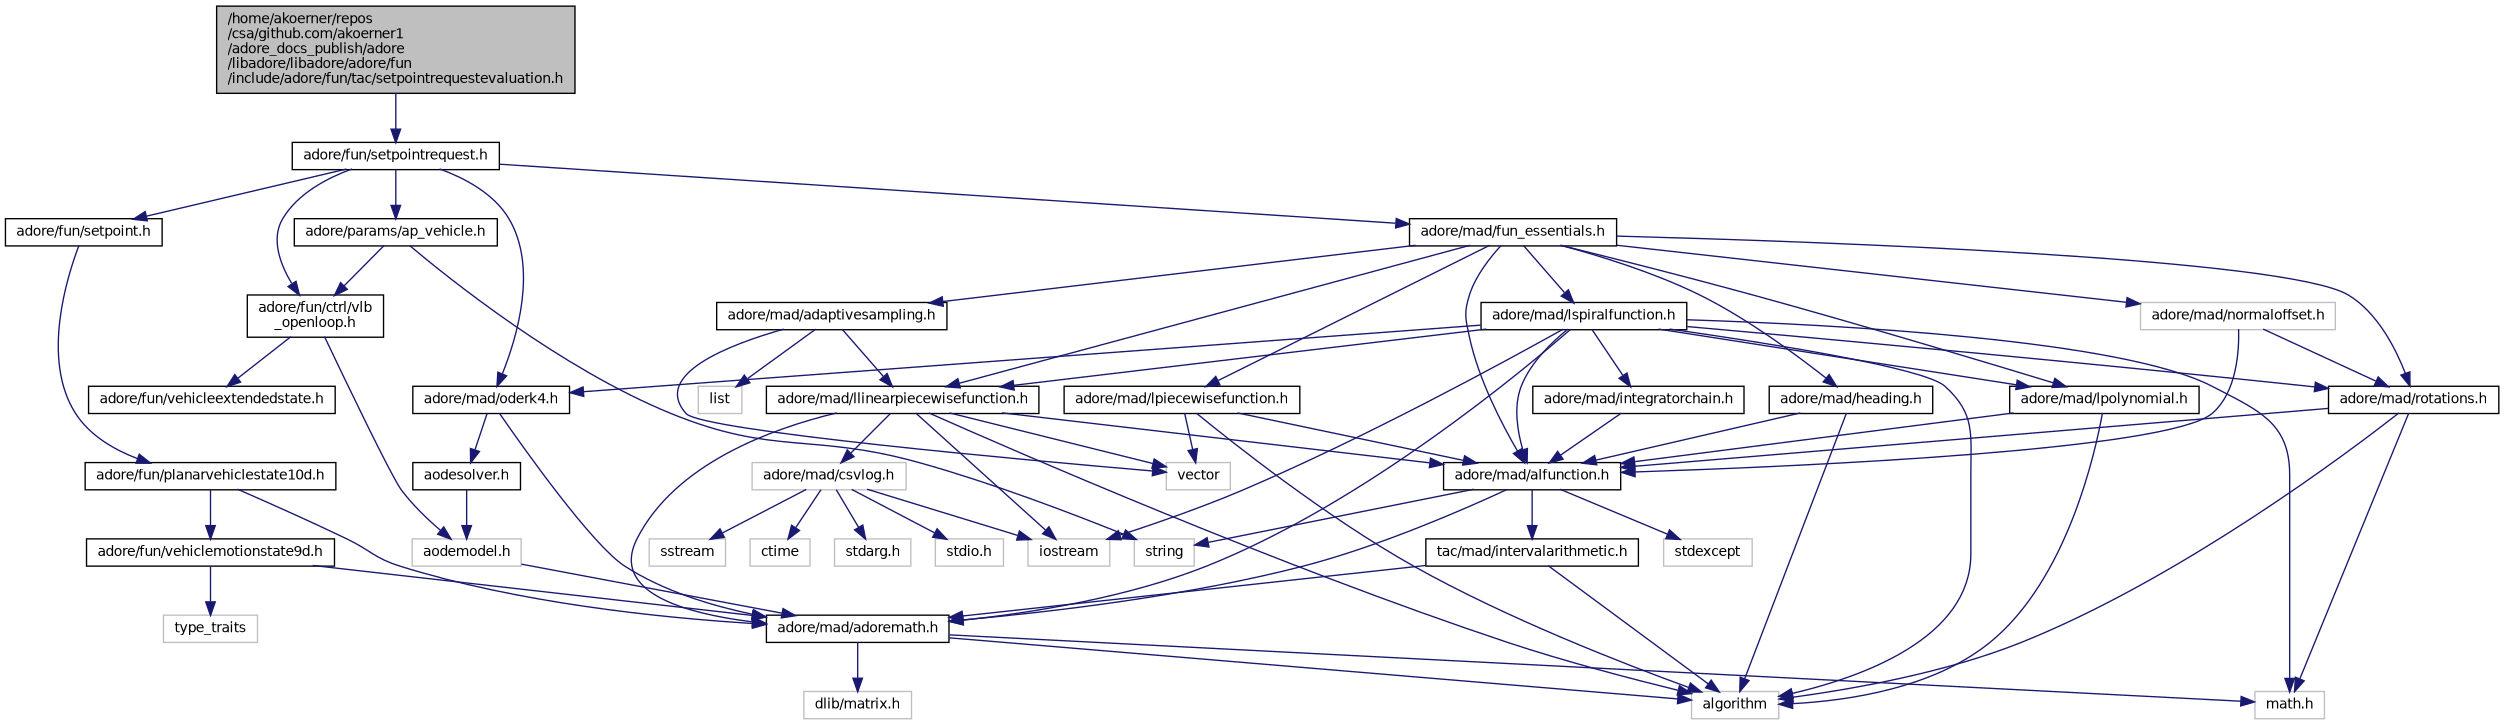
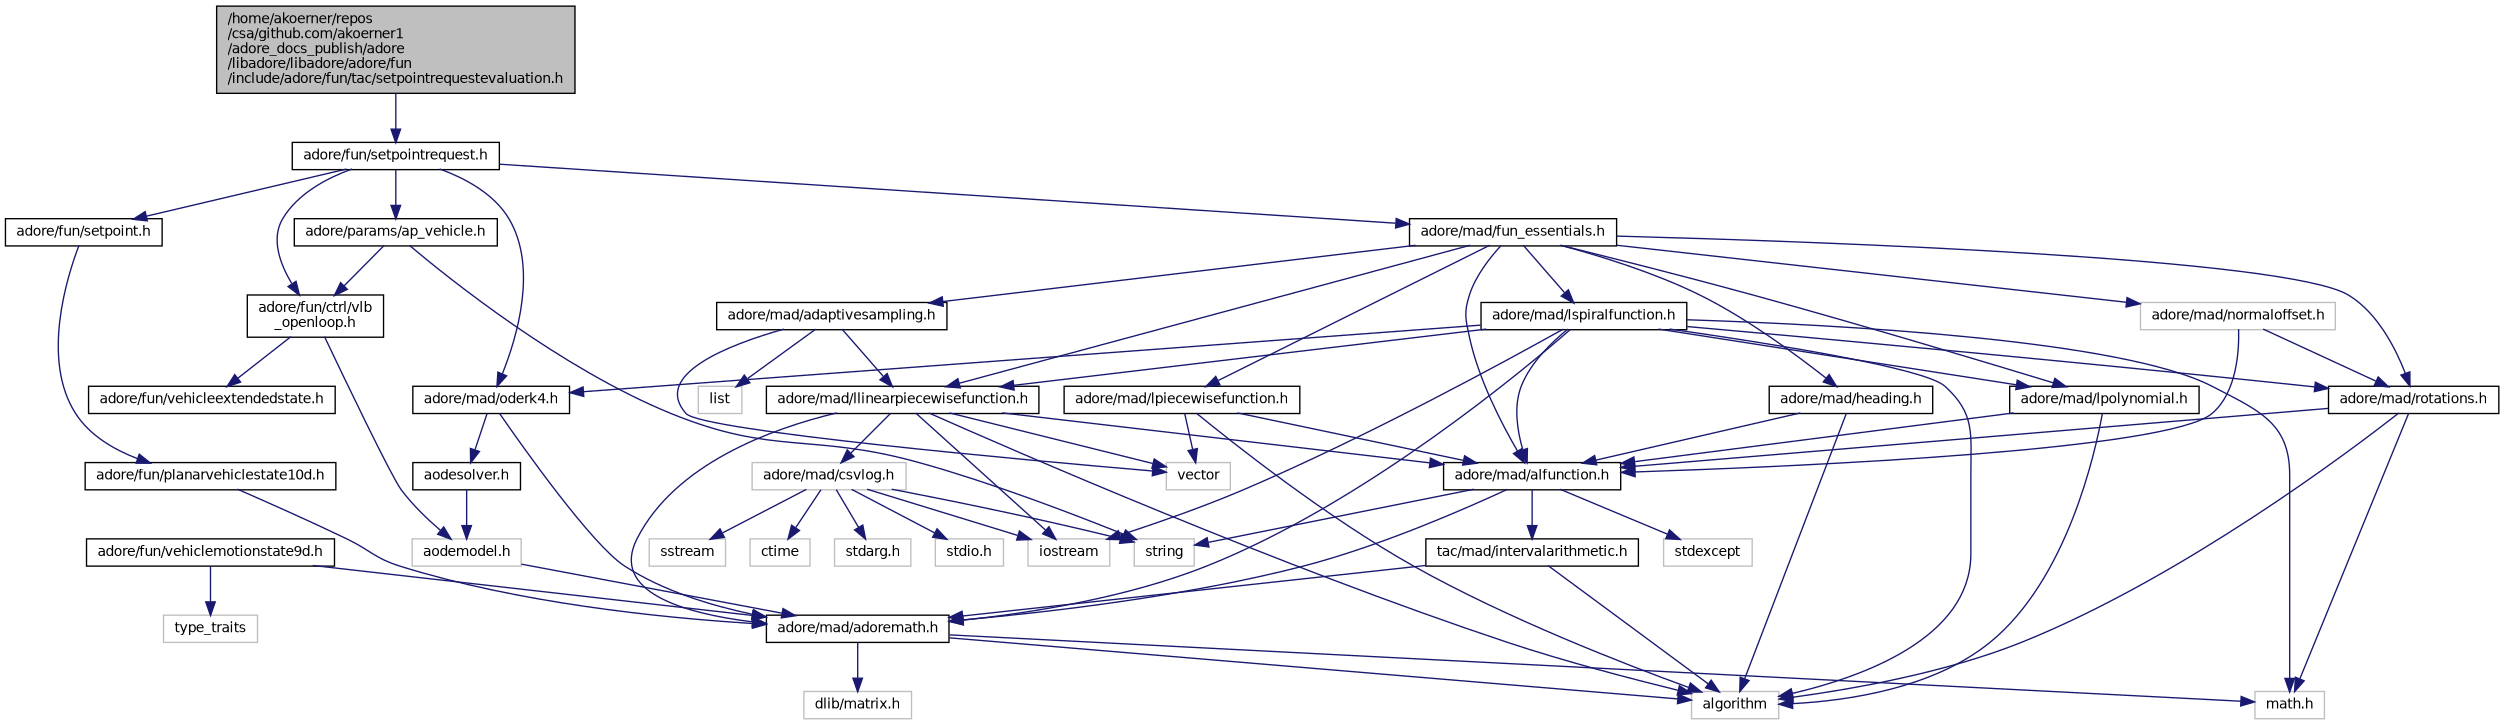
(1638, 400) -> none
(211, 507) -> none
none -> (1006, 513)
